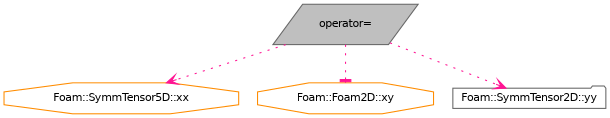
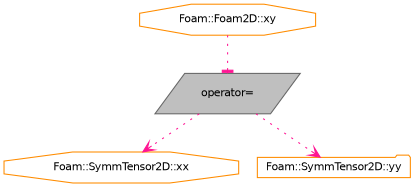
(346, 61) -> (228, 52)
(121, 98) -> (121, 167)
(529, 98) -> (334, 167)
